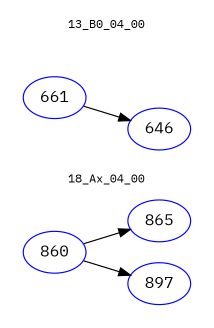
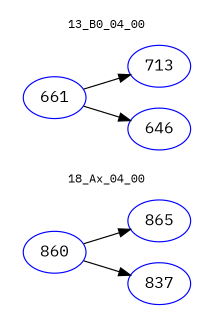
none -> (159, 66)
(159, 284) -> (159, 284)
